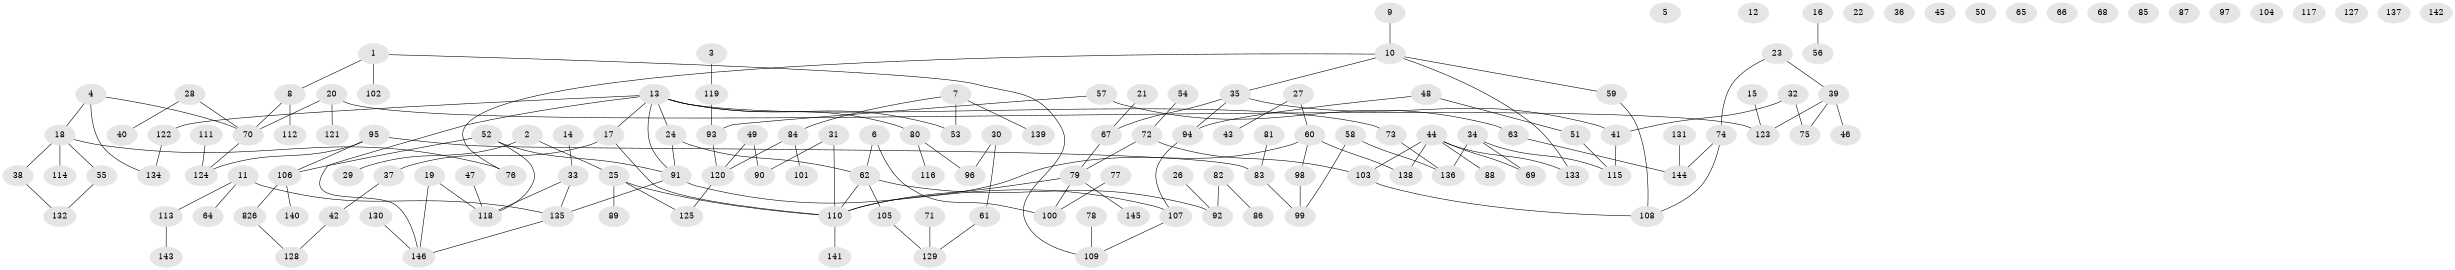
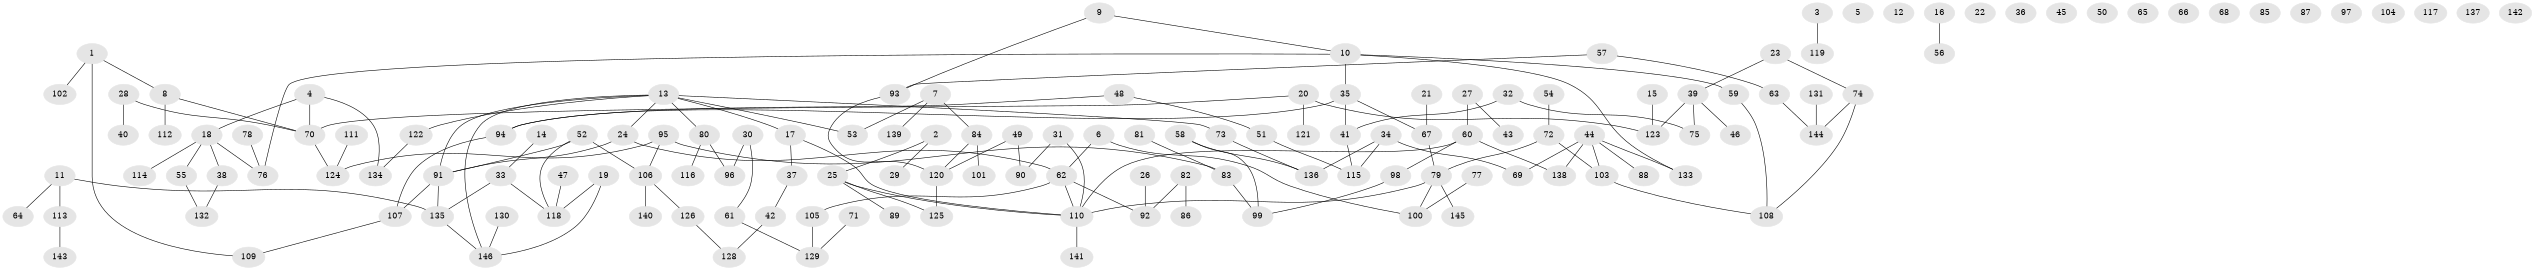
(2352, 13) -> none
(712, 114) -> (1000, 50)
(250, 217) -> (688, 217)
(1092, 237) -> (255, 155)
